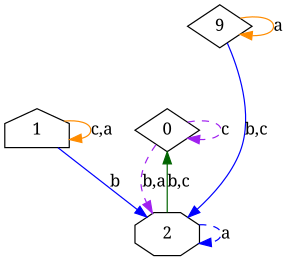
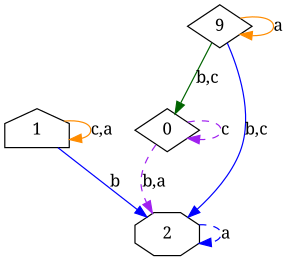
(167, 188) -> (196, 73)
